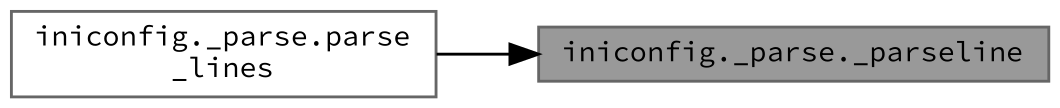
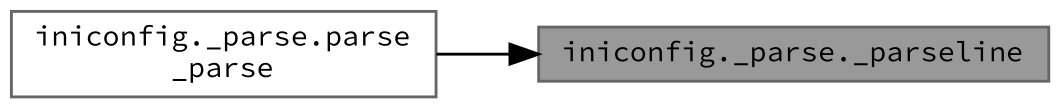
(224, 54) -> (224, 54)
